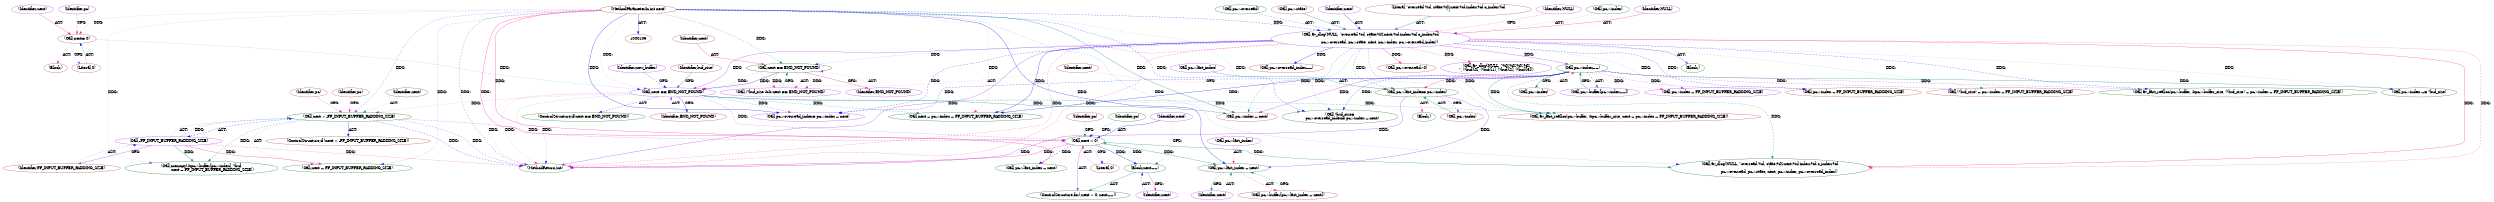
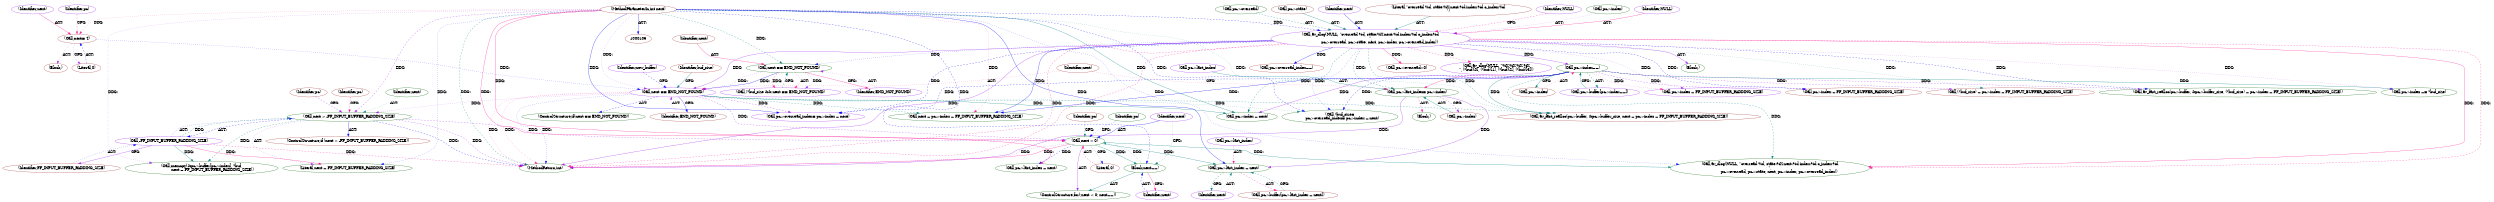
(77, 39) -> (77, 39)
none -> (931, 109)
(1247, 117) -> (1247, 117)
(1115, 153) -> (1115, 153)
(347, 168) -> (347, 168)
